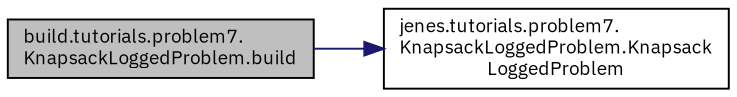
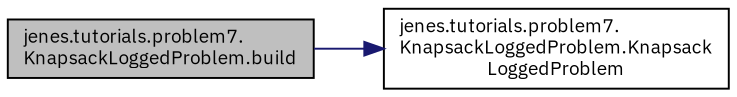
(161, 49) -> (161, 49)
